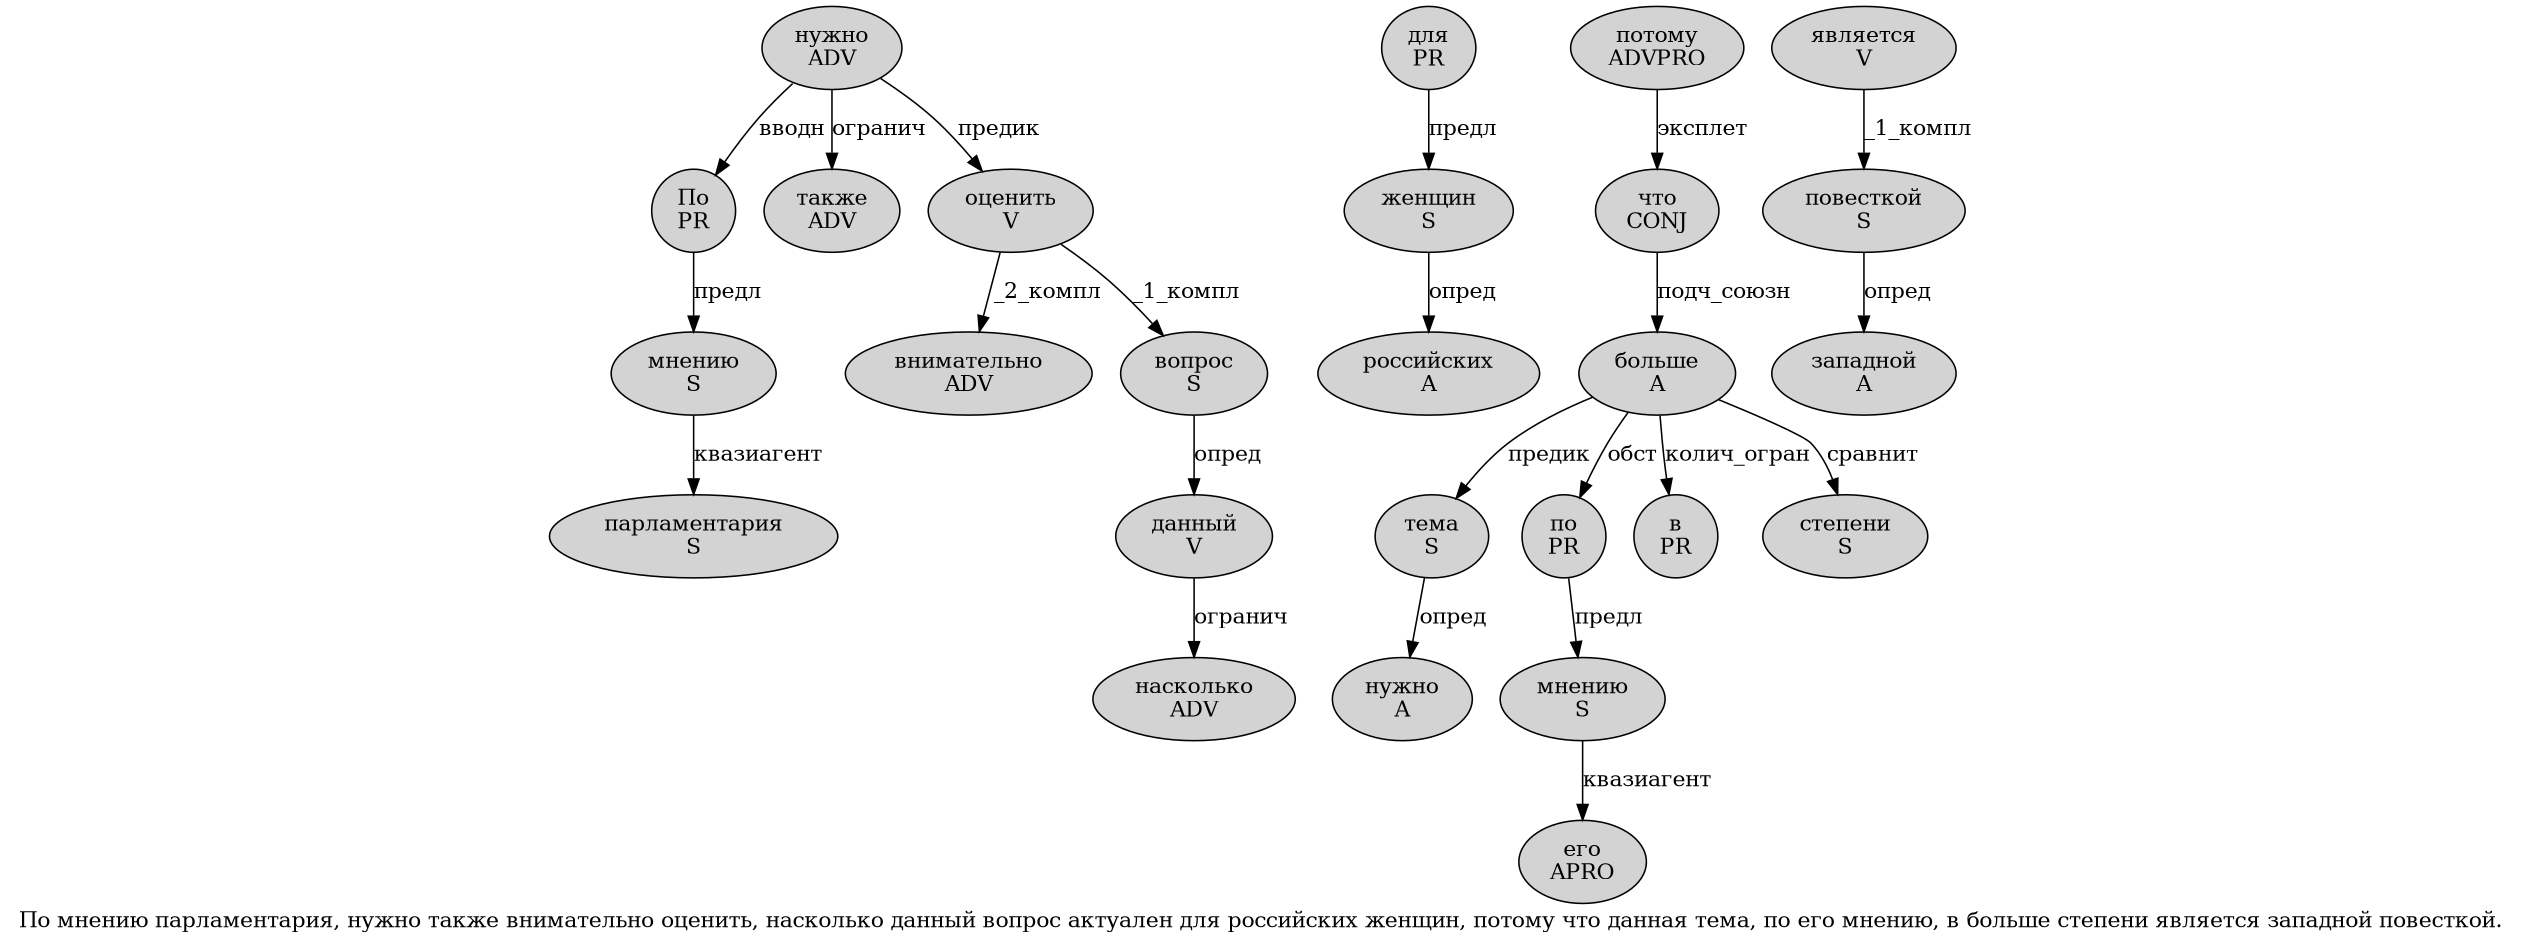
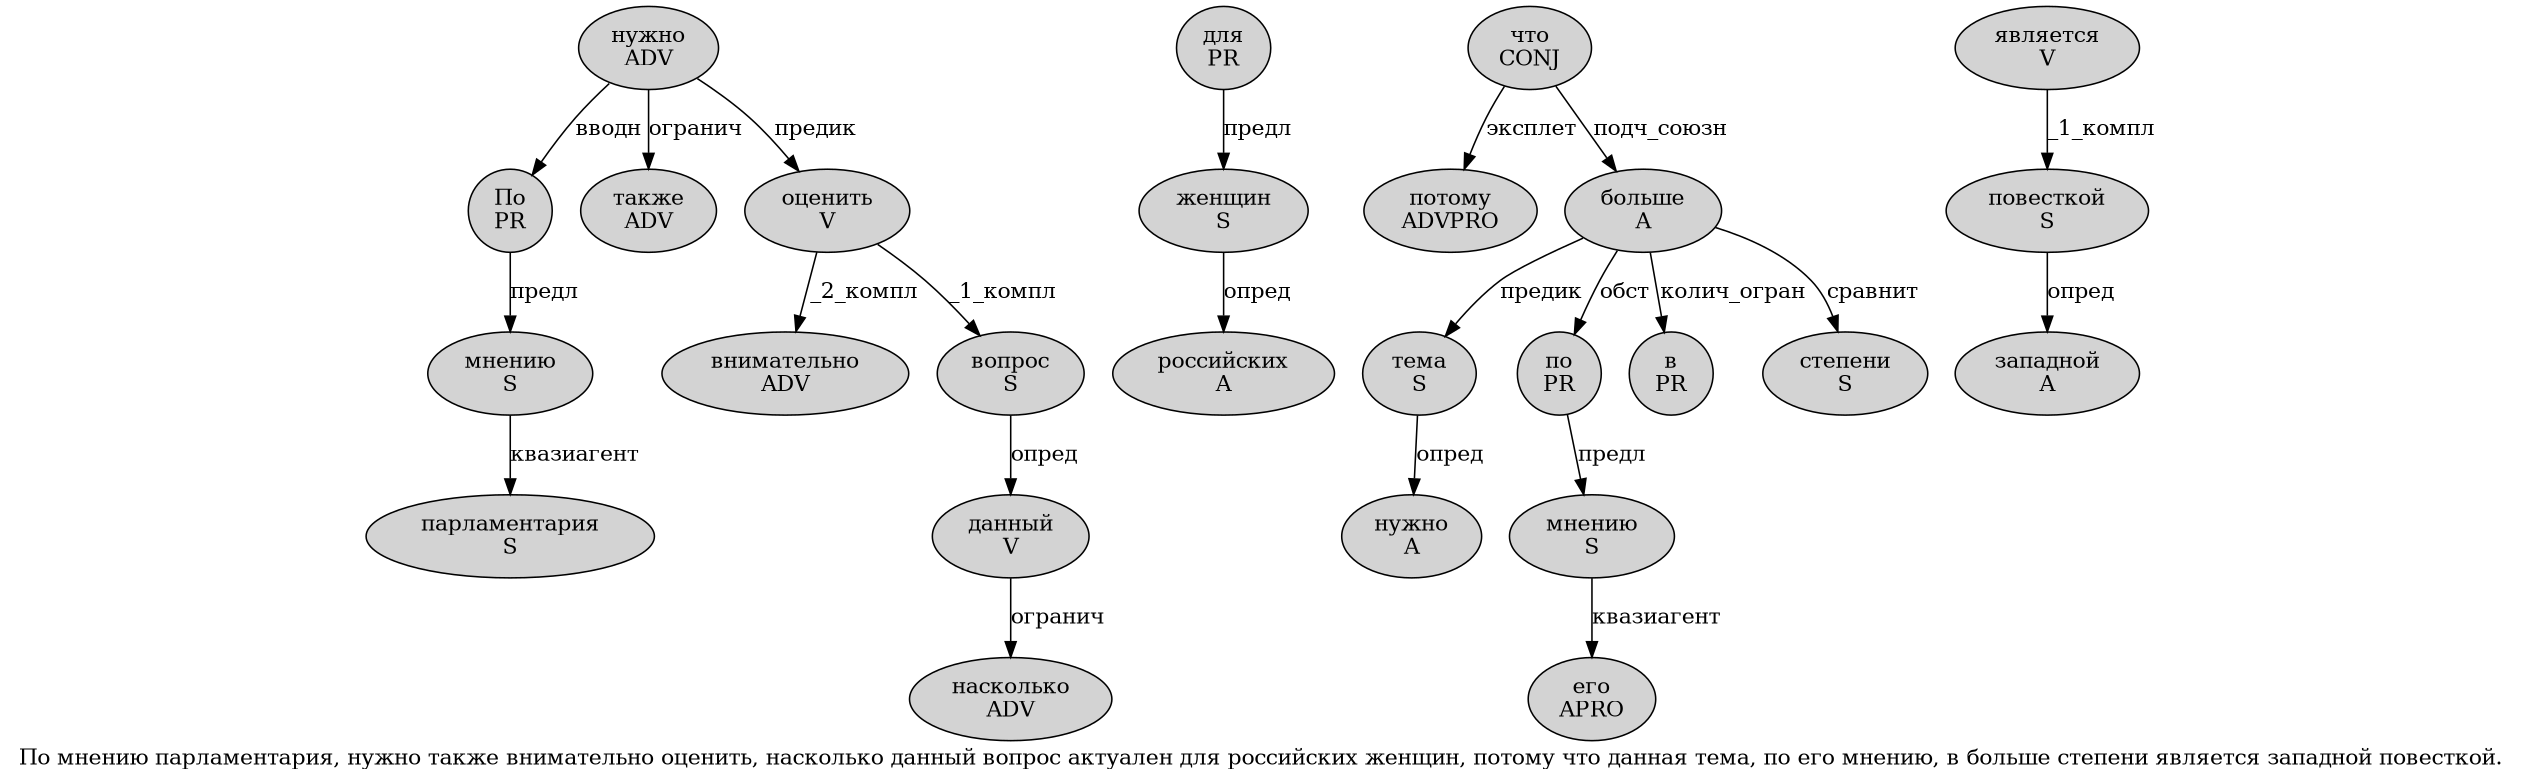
(1657, 121) -> (1485, 120)
